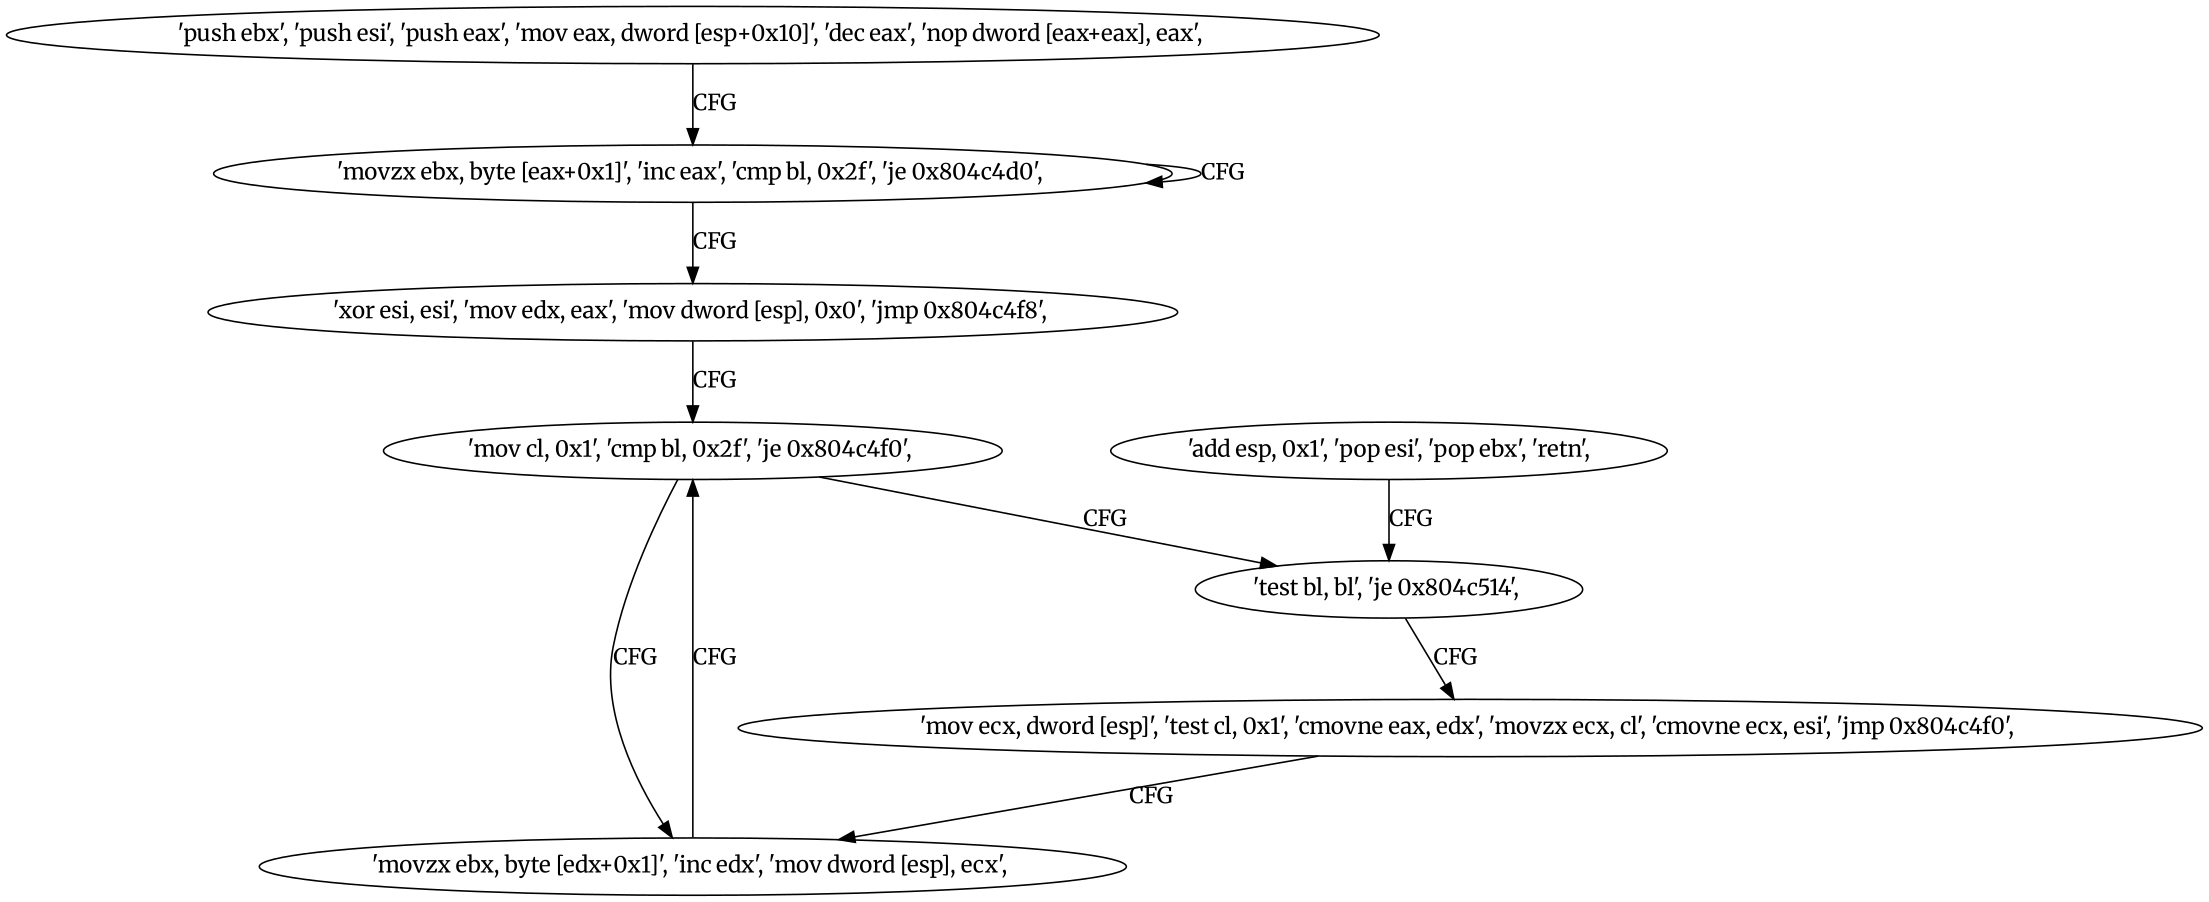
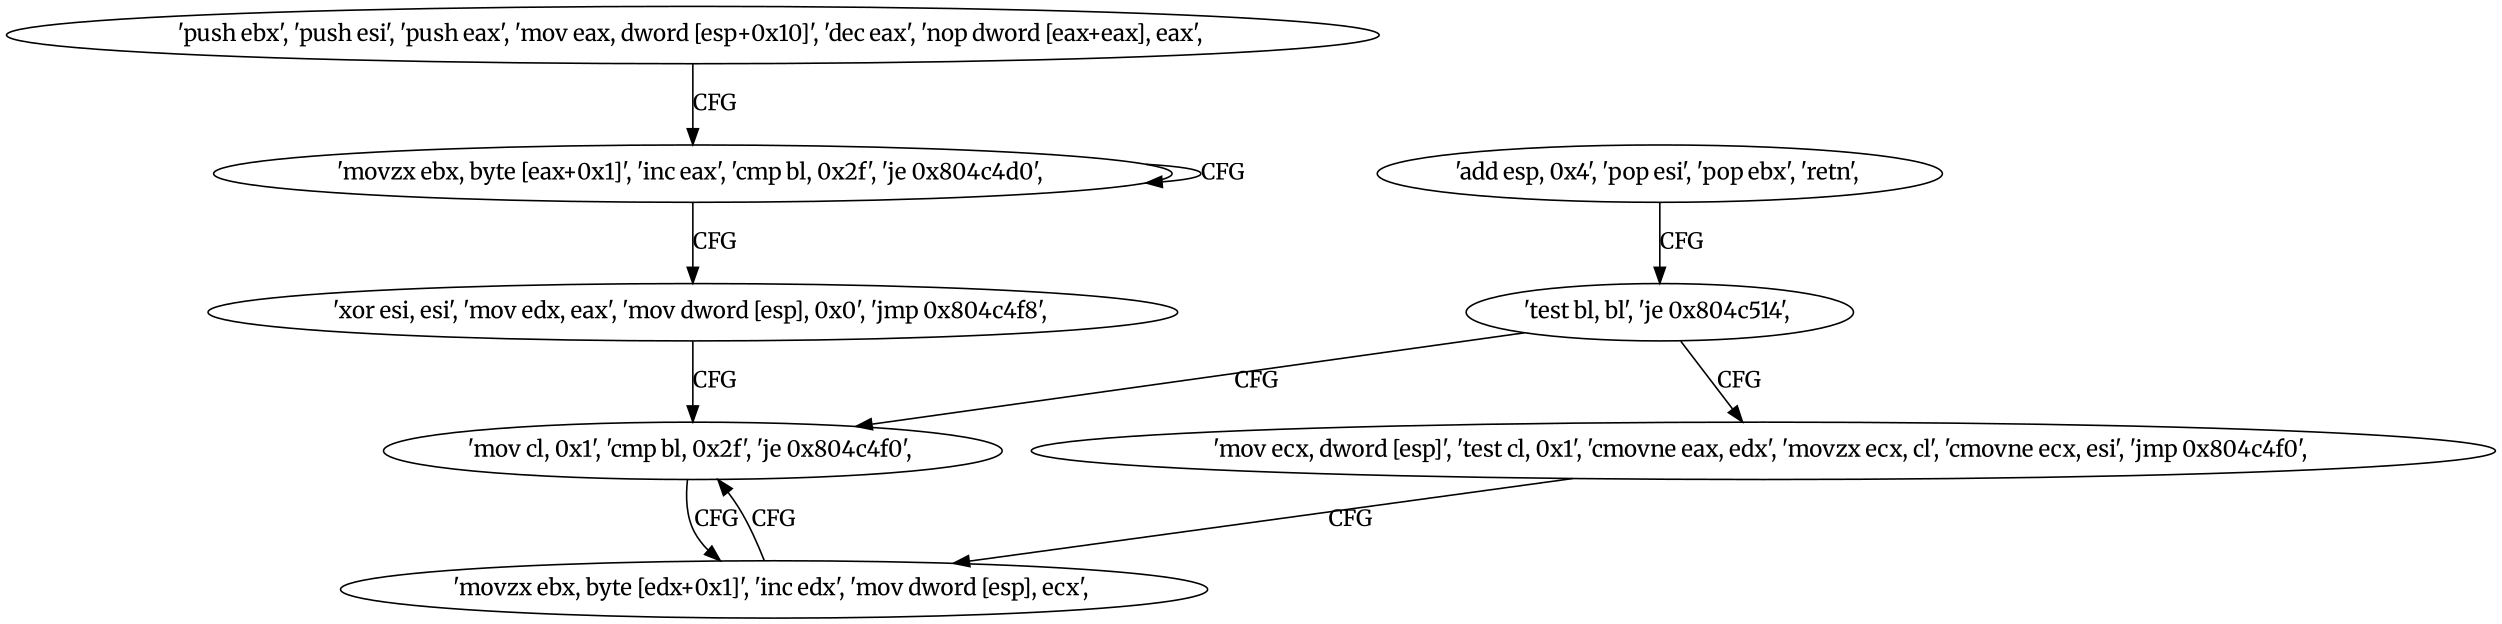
(1389, 451) -> (1660, 174)
(1040, 520) -> (1198, 378)
